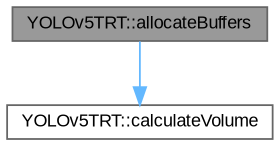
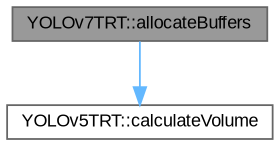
(140, 24) -> (140, 24)
